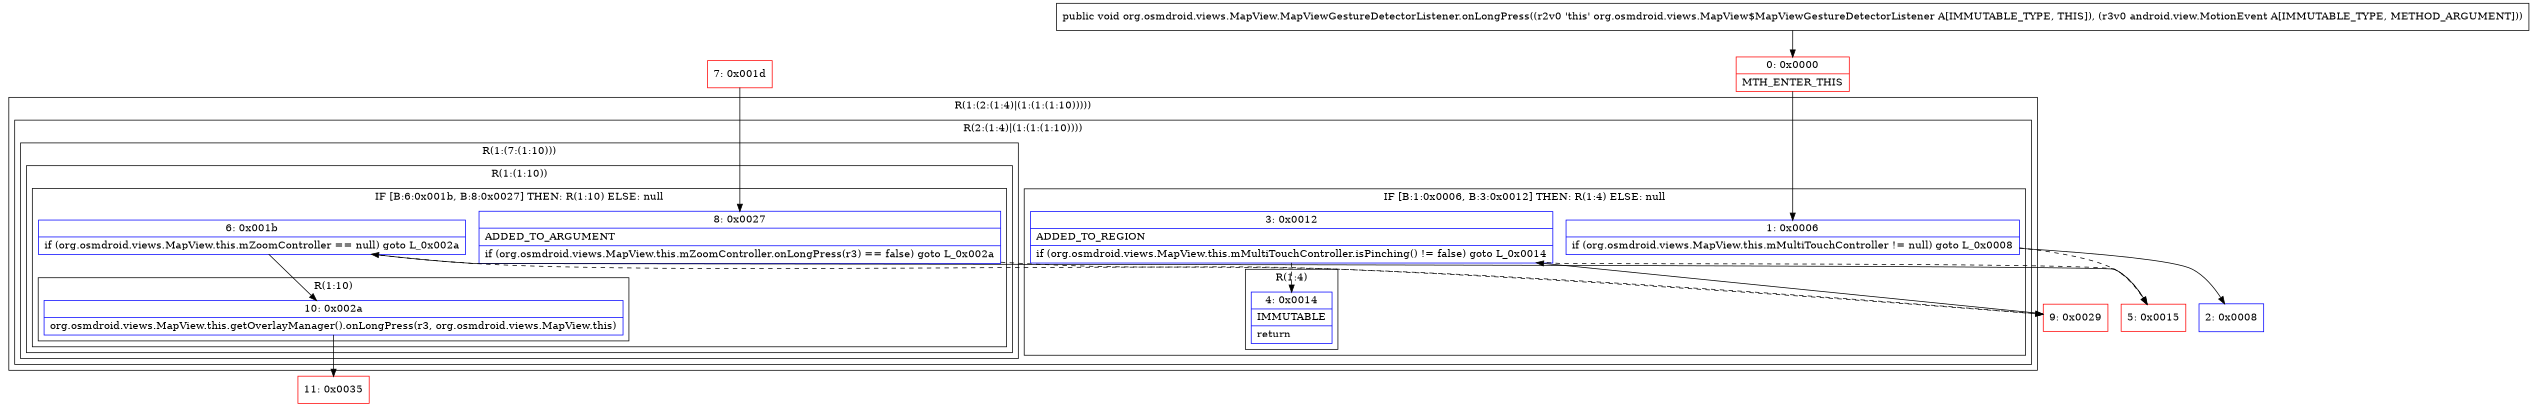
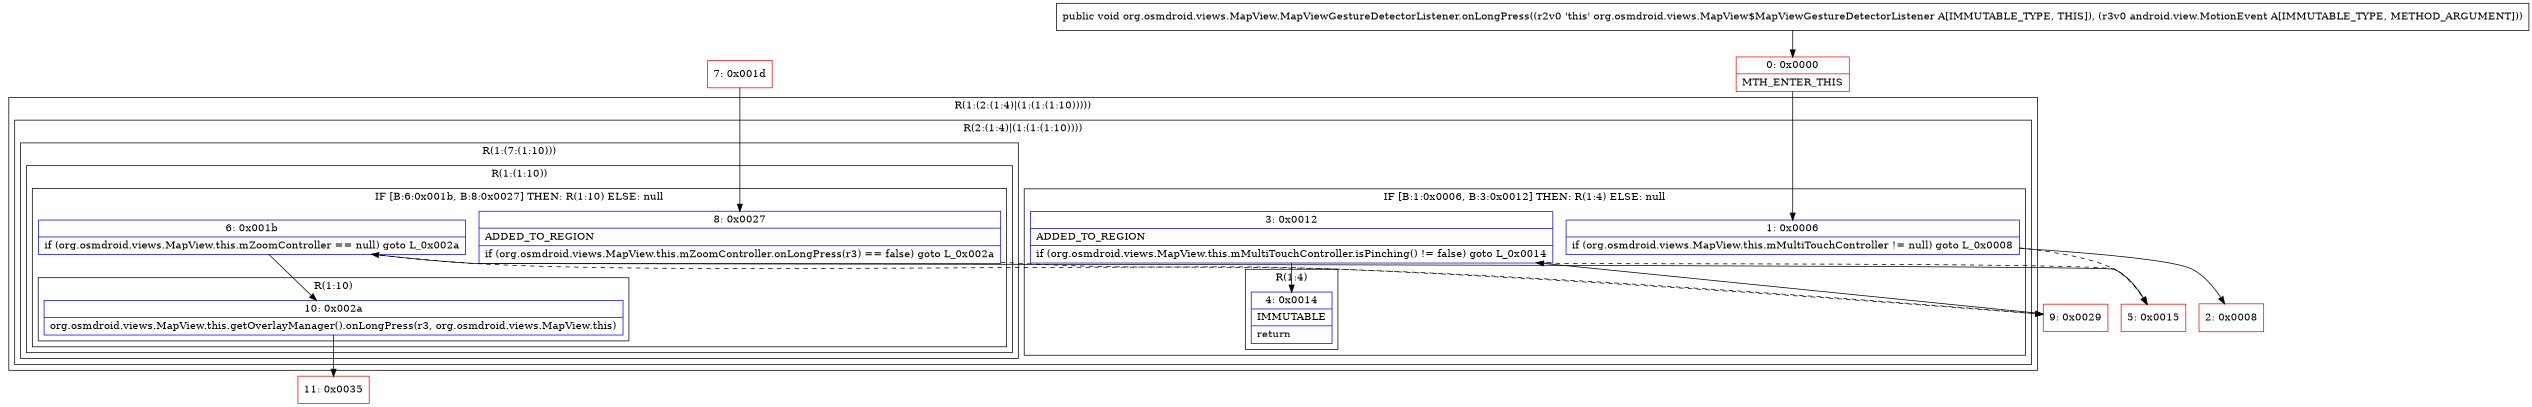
(550, 237) -> (540, 237)
(1292, 274) -> (1292, 274)
(2231, 318) -> (2231, 318)
